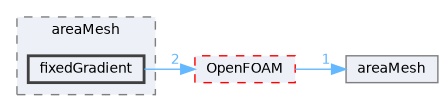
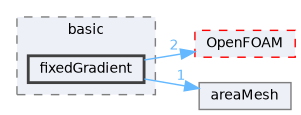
(86, 30) -> (86, 30)
(313, 69) -> (165, 82)
